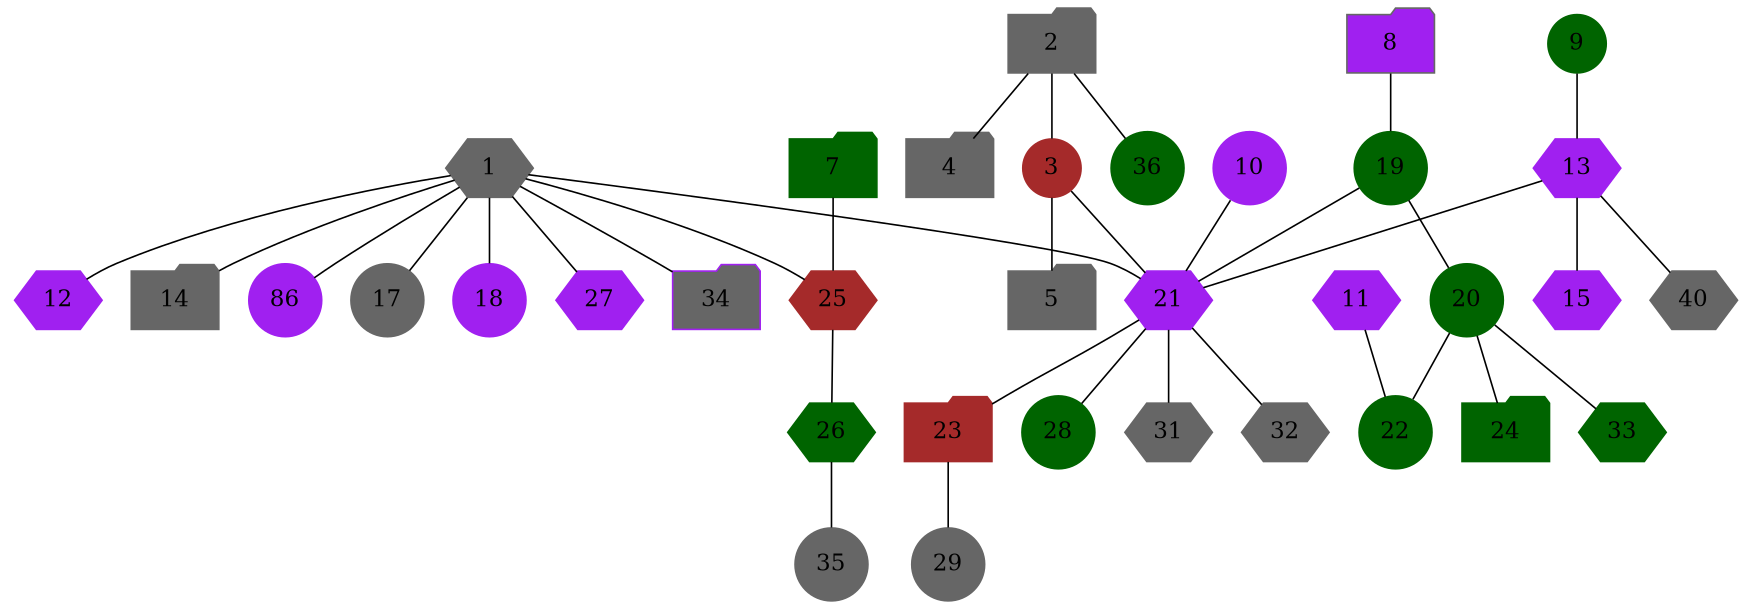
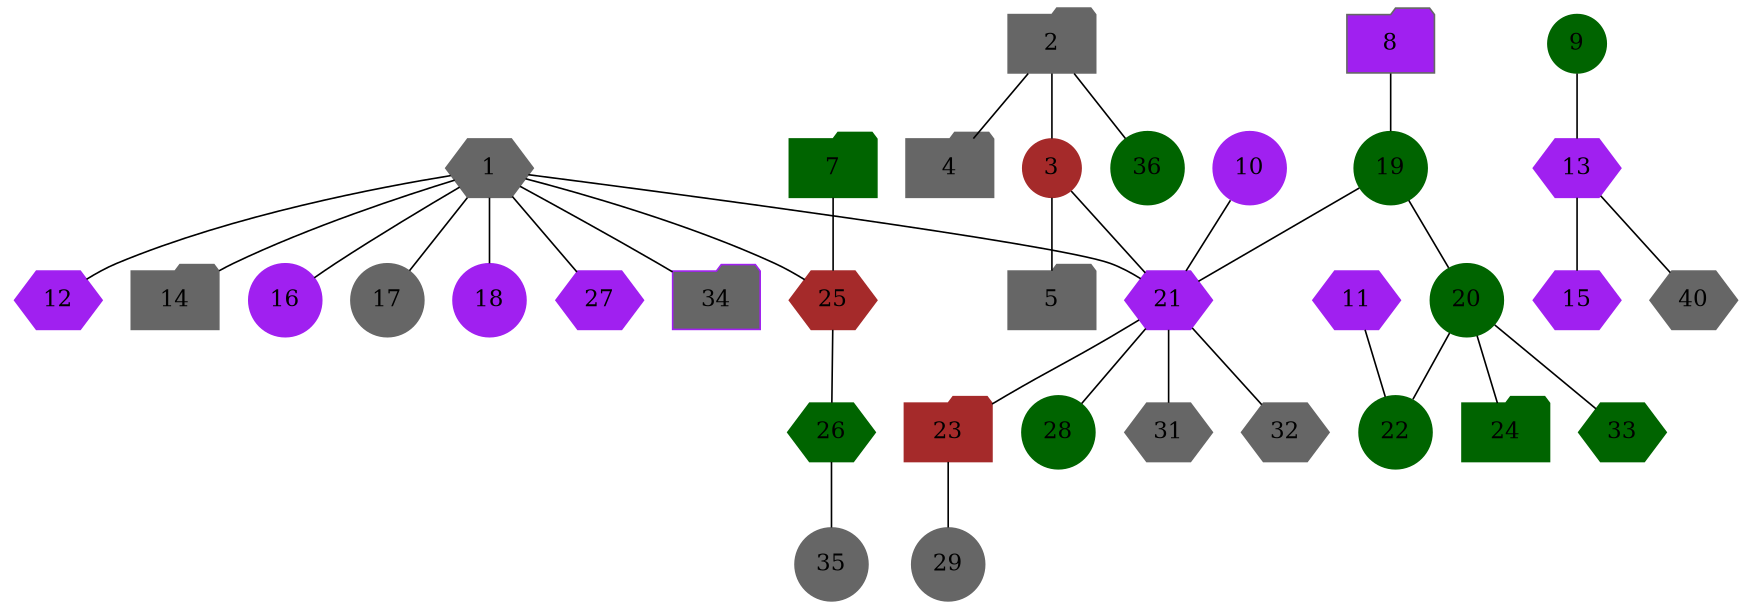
(1373, 234) -> none
(285, 300) -> (285, 300)
